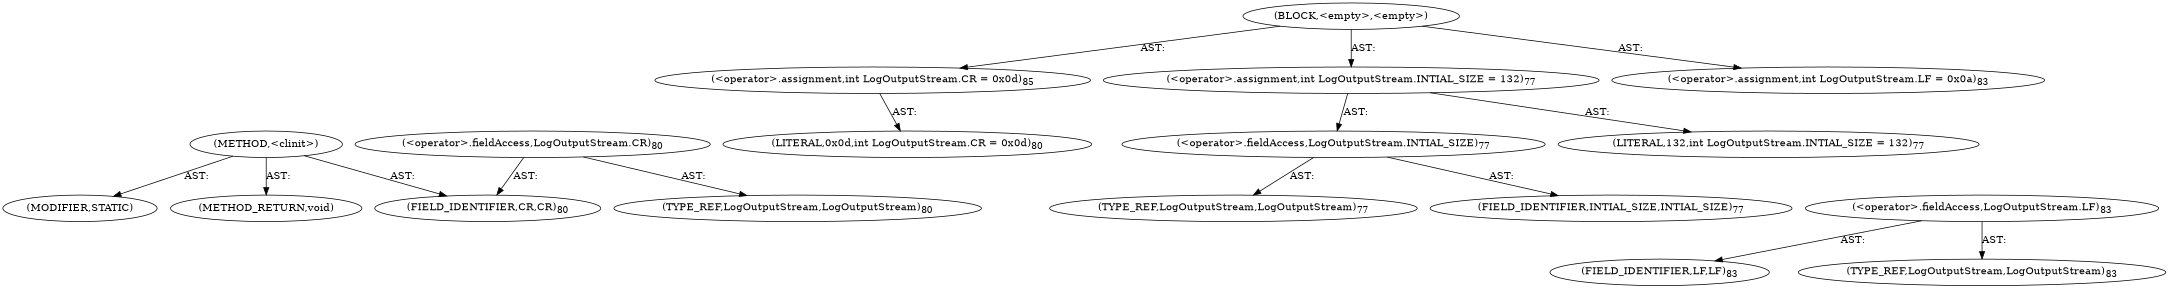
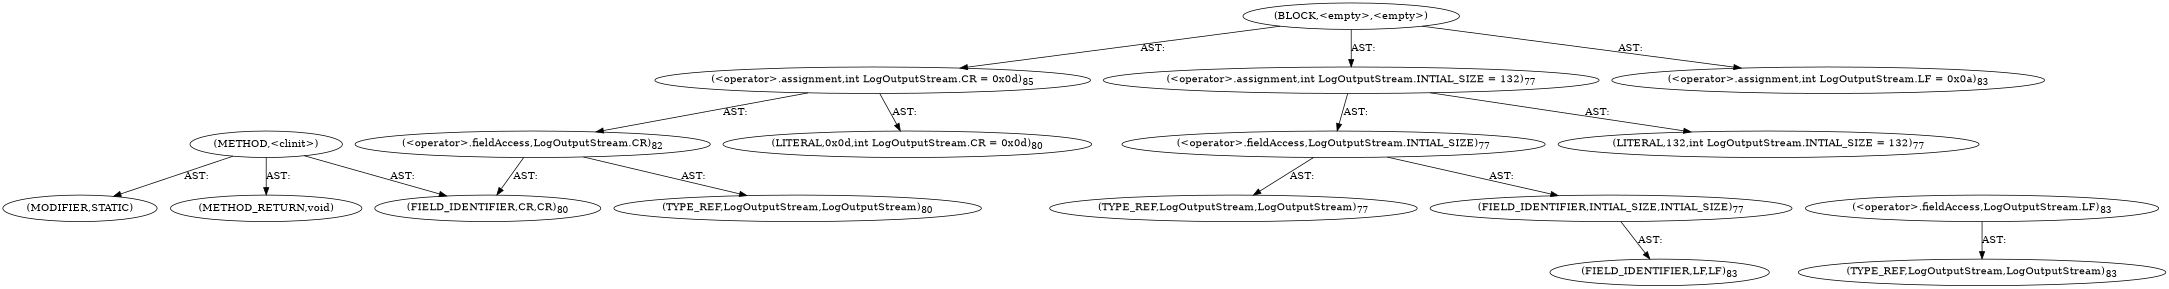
none -> (706, 112)
(657, 143) -> (657, 143)
(1822, 240) -> (1633, 237)
